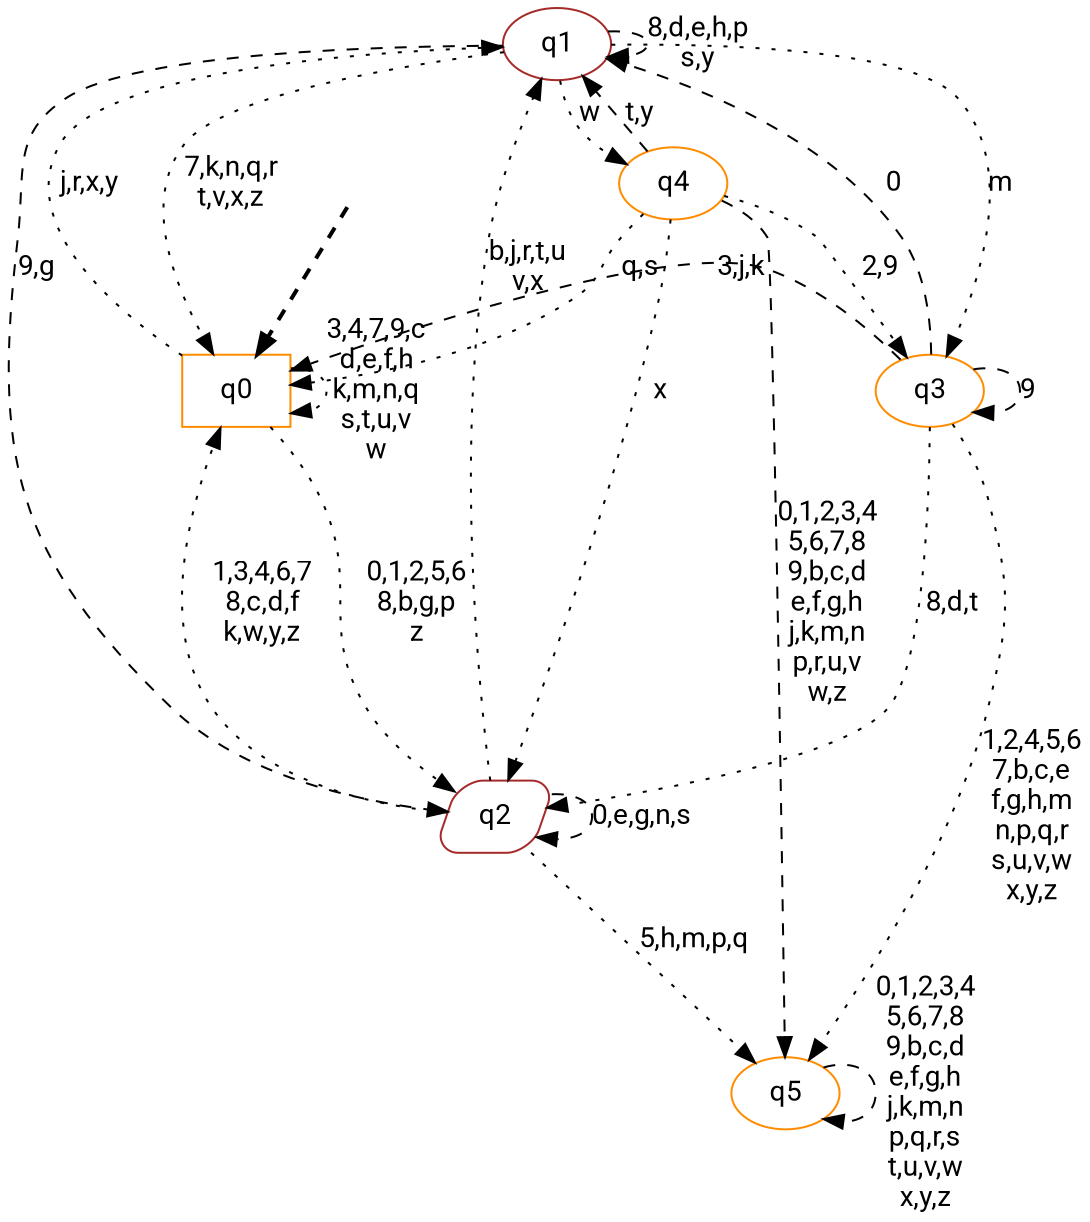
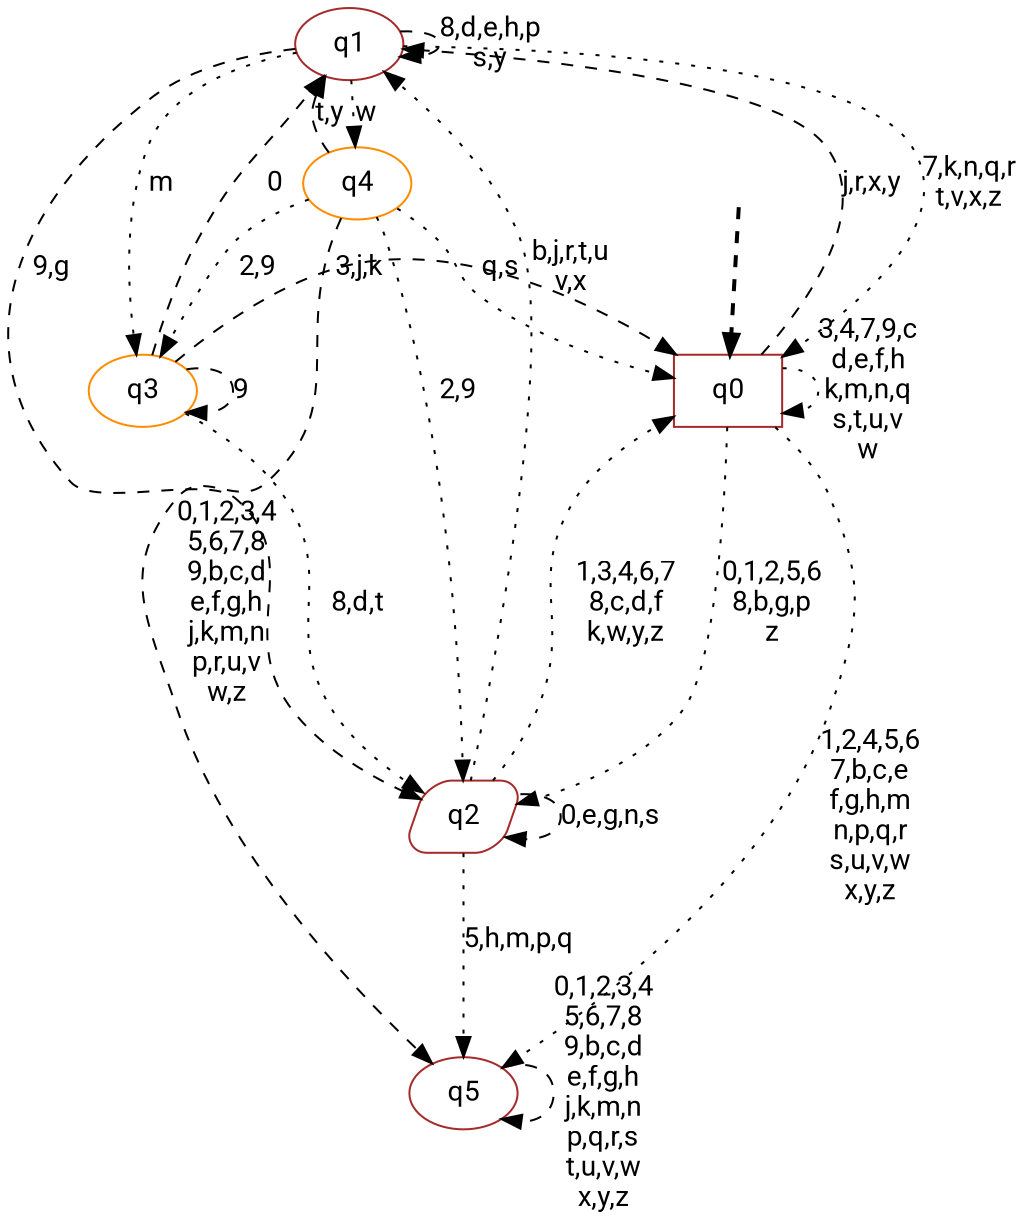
(132, 97) -> (746, 102)
(236, 391) -> (728, 391)
(660, 391) -> (458, 391)
(977, 746) -> (795, 784)
(785, 1093) -> (464, 1093)
